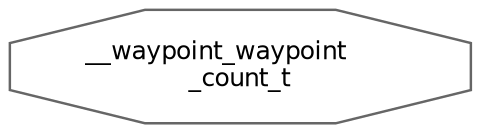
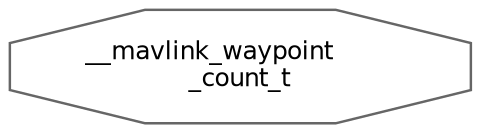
(240, 67) -> (240, 67)
